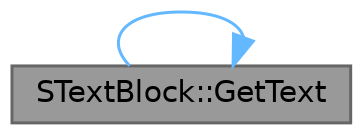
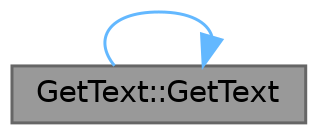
(181, 94) -> (159, 94)
